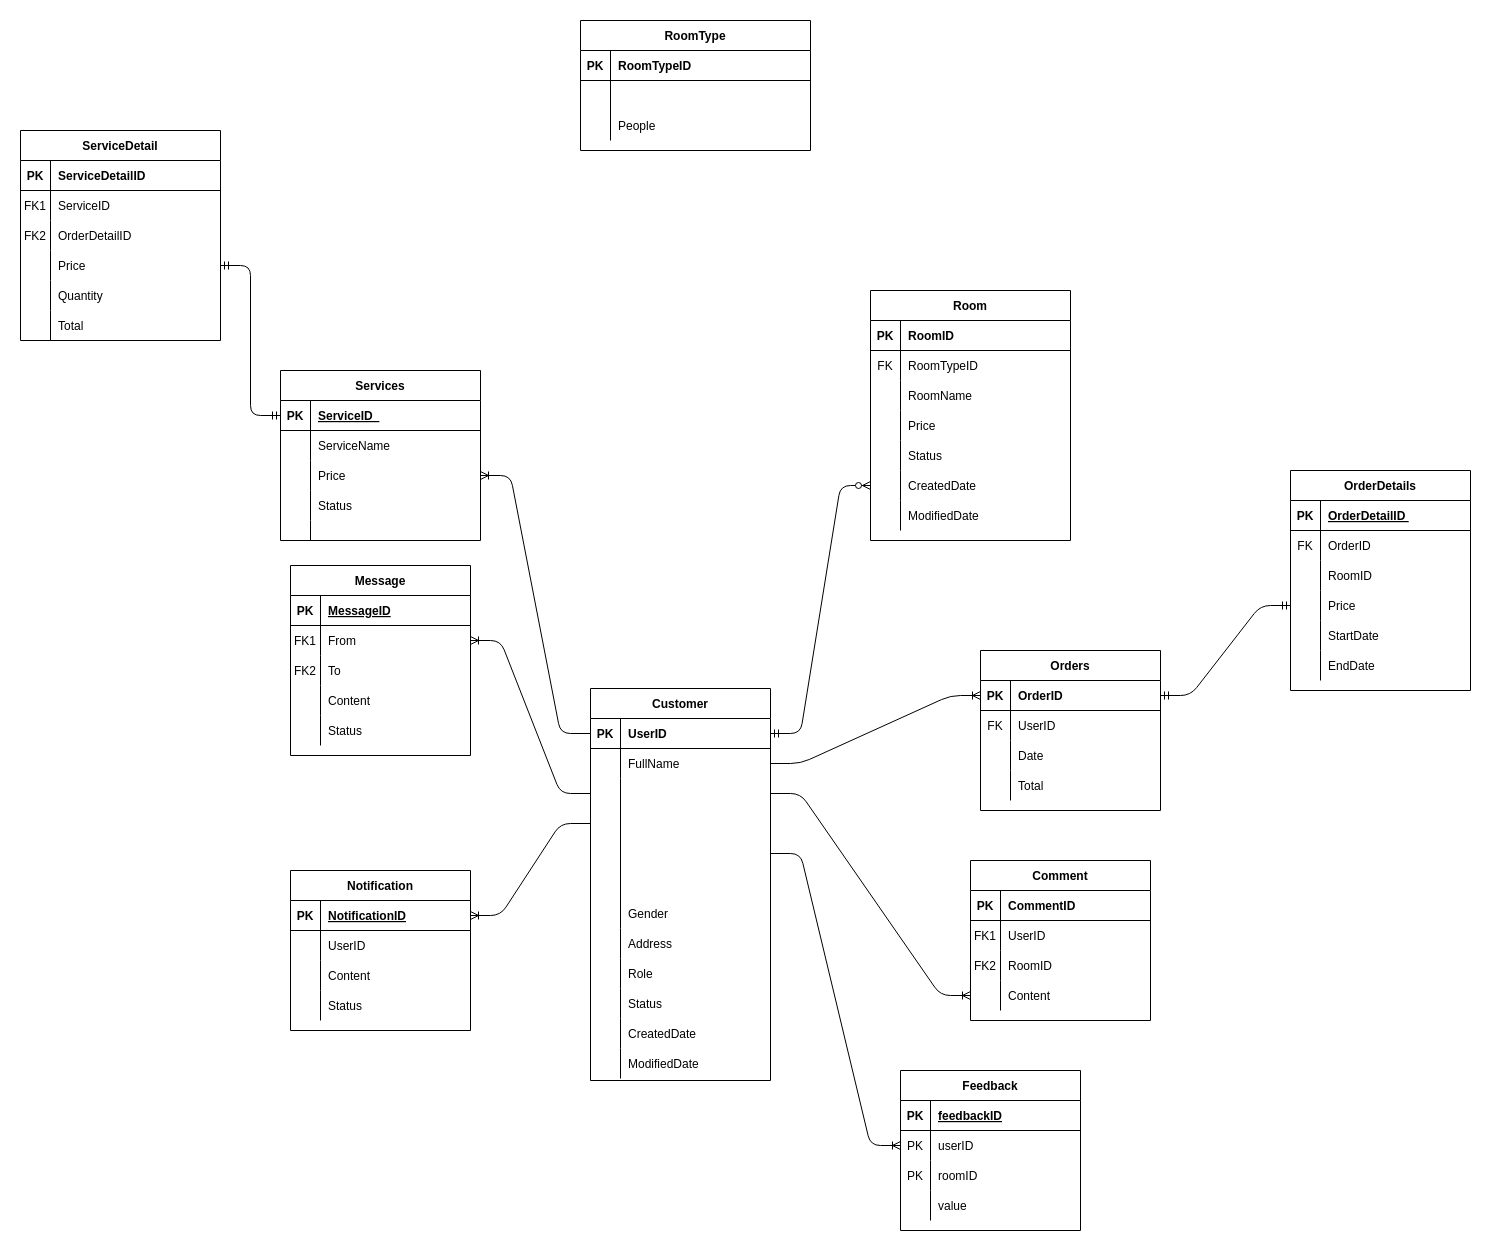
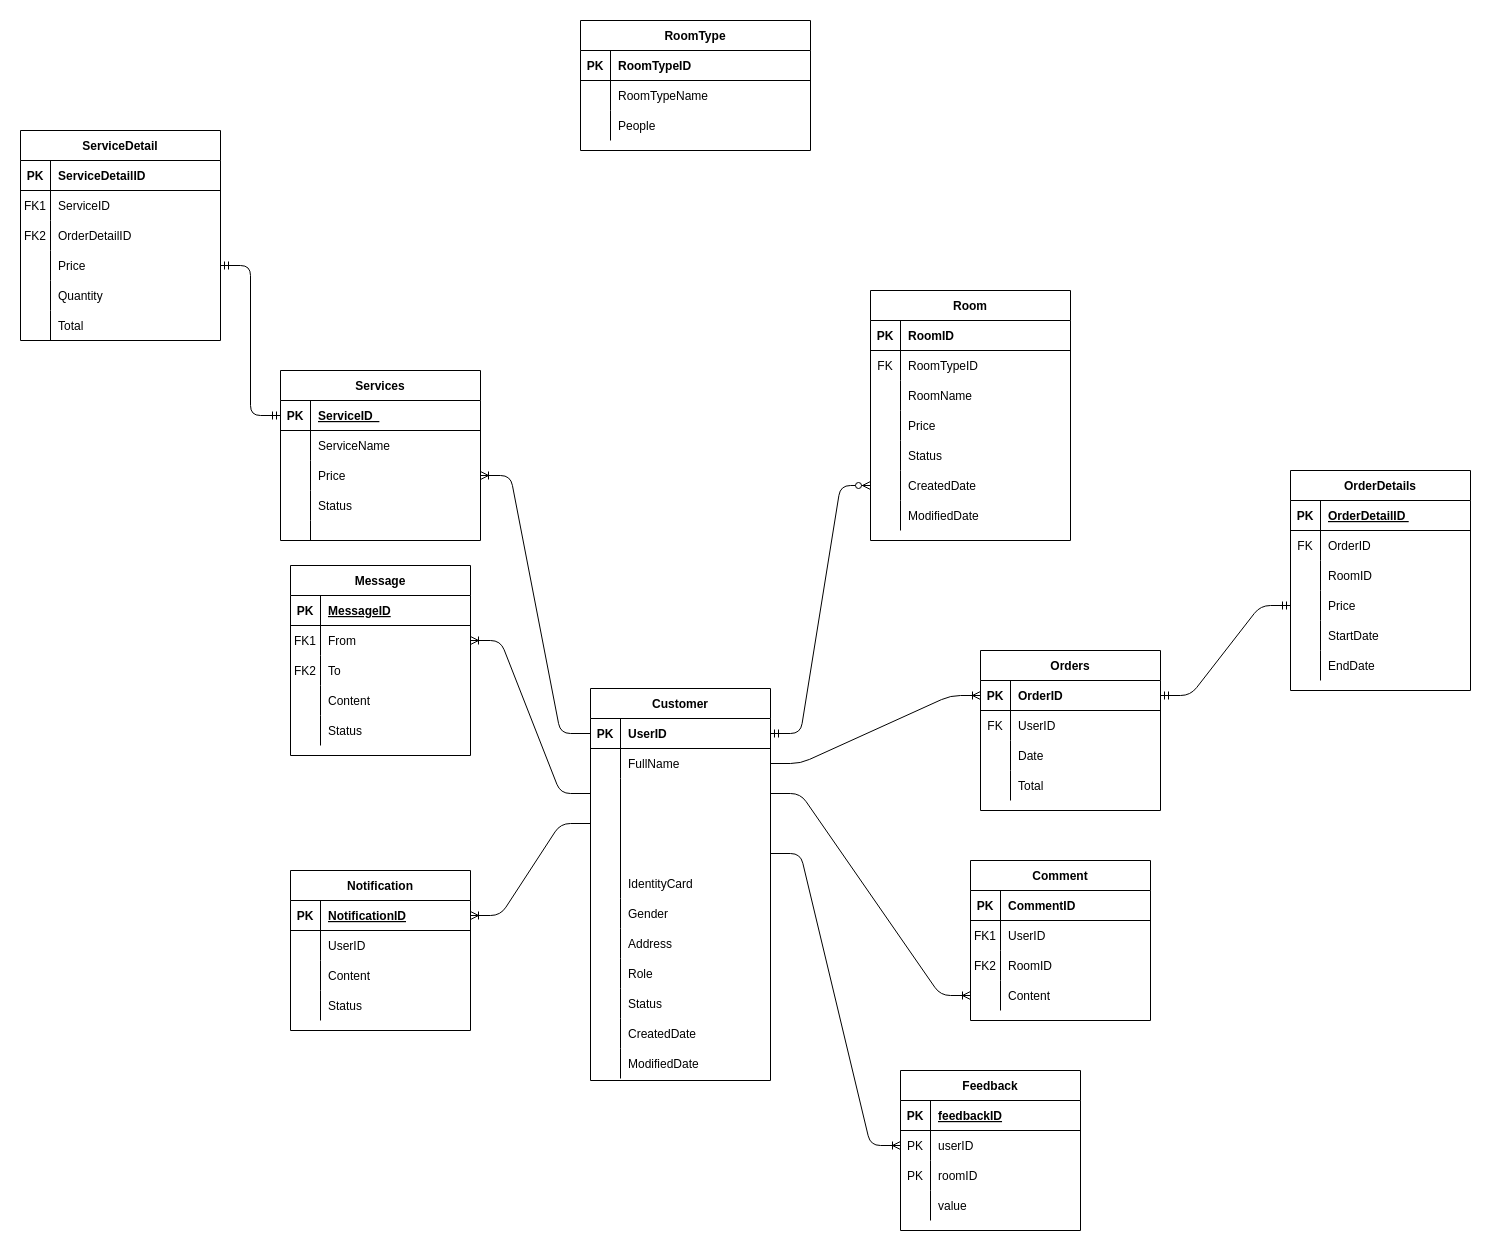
none -> (711, 96)
none -> (696, 884)
